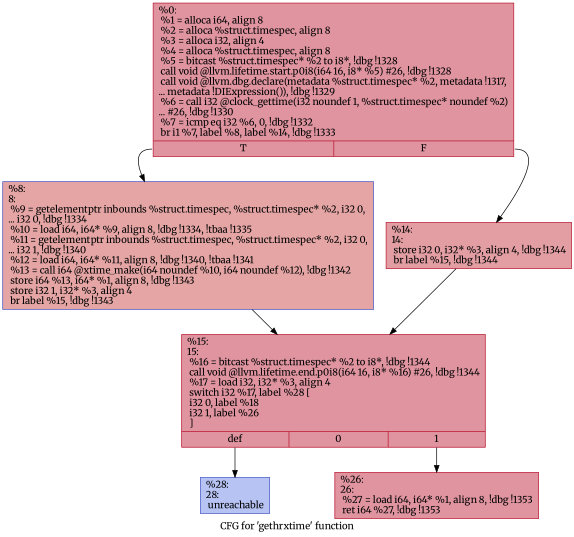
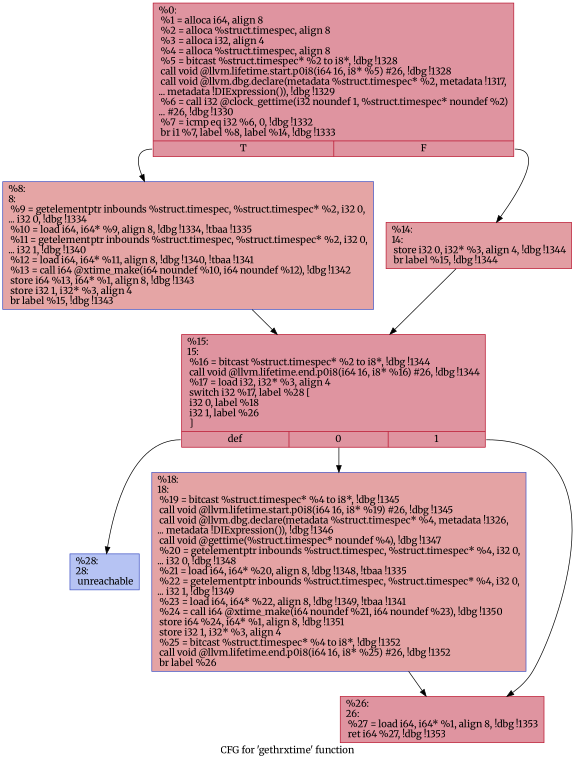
none -> (339, 572)
